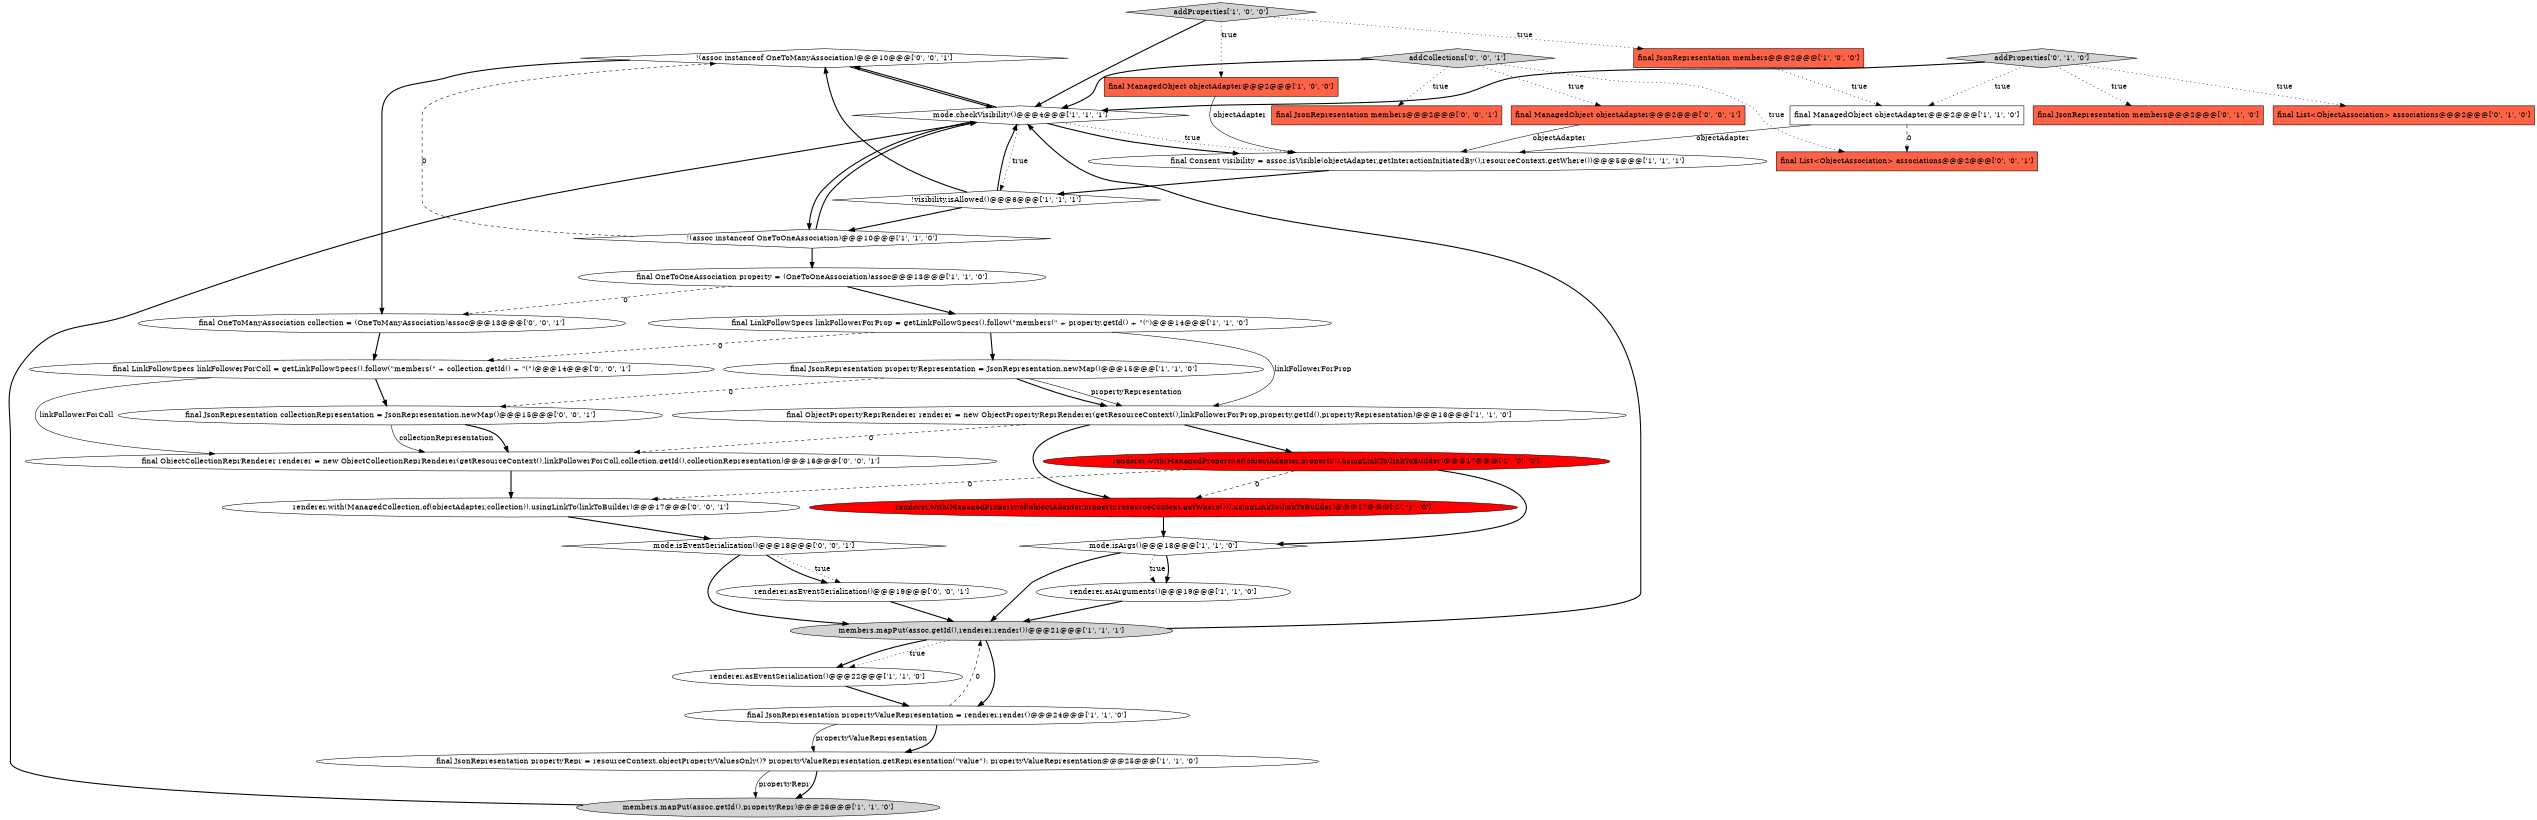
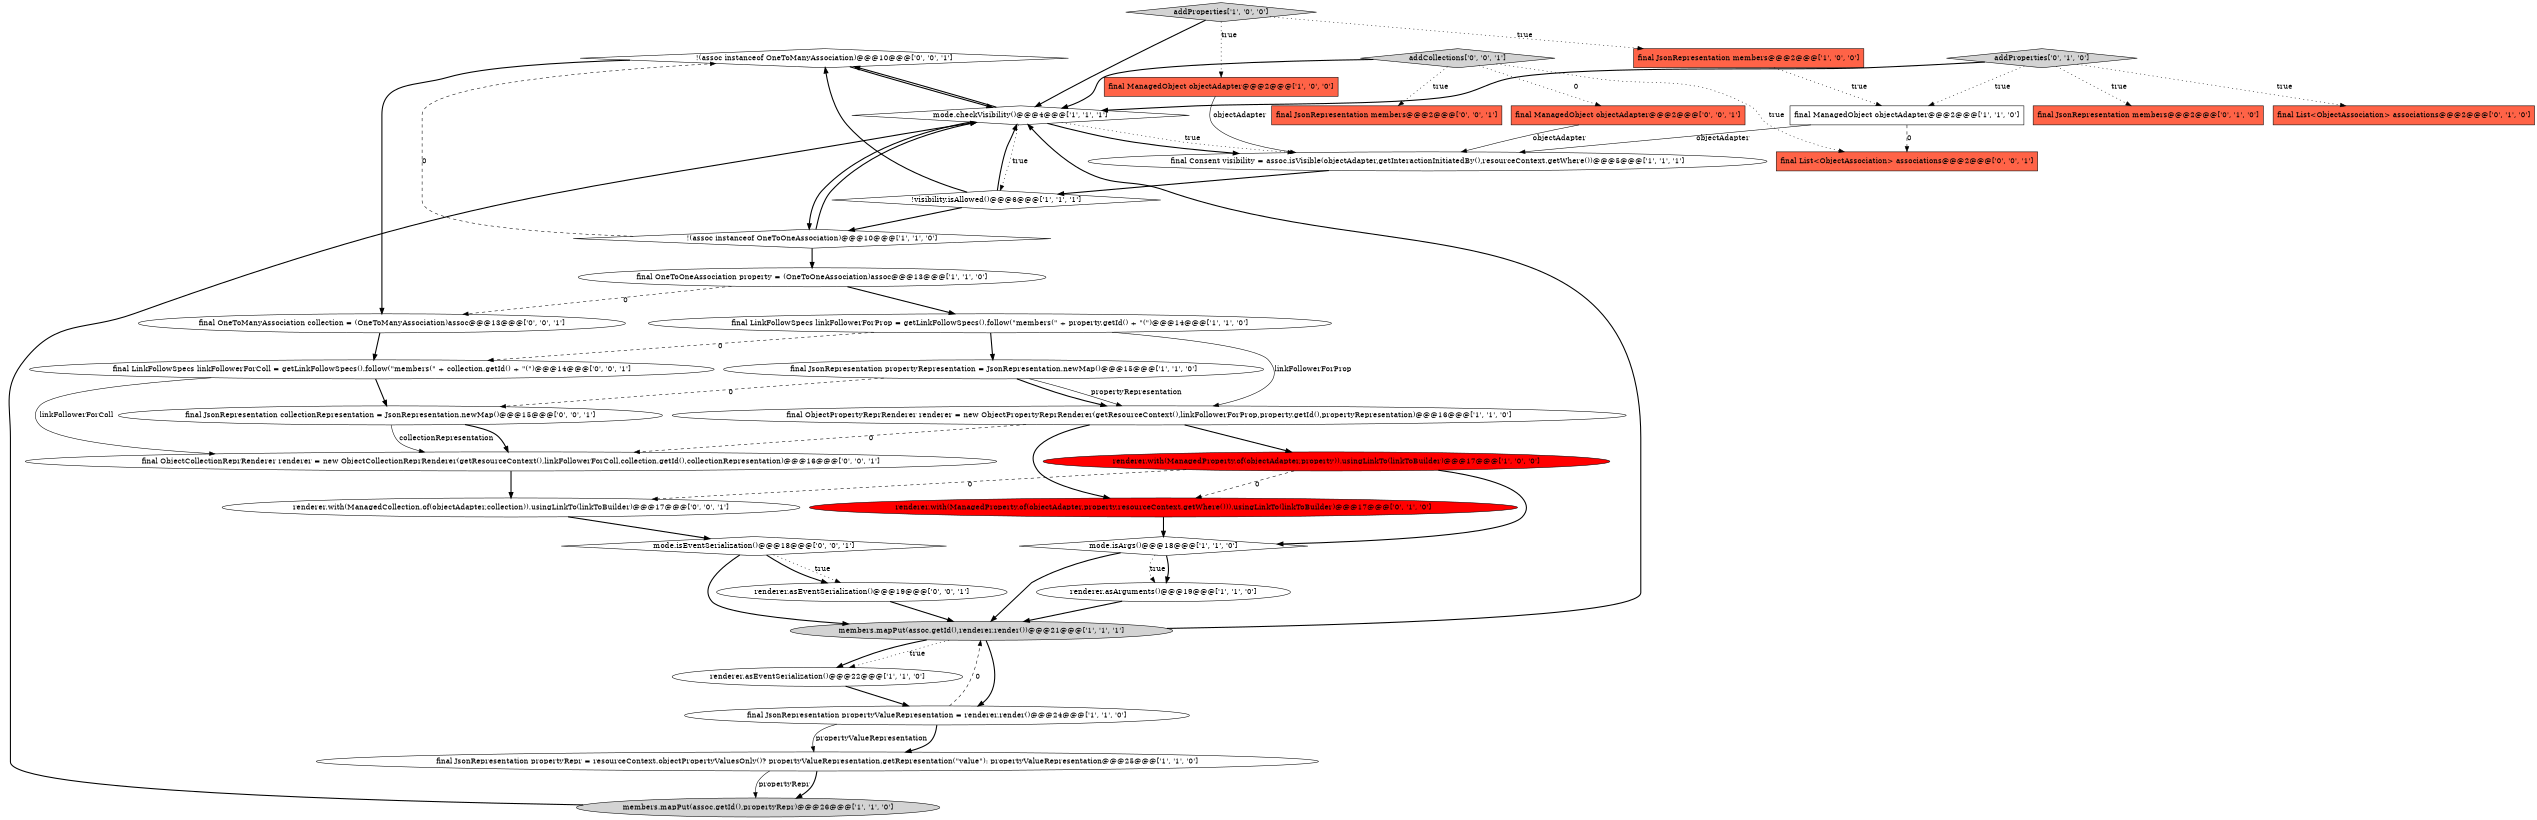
(1576, 87) -> (1576, 87)
